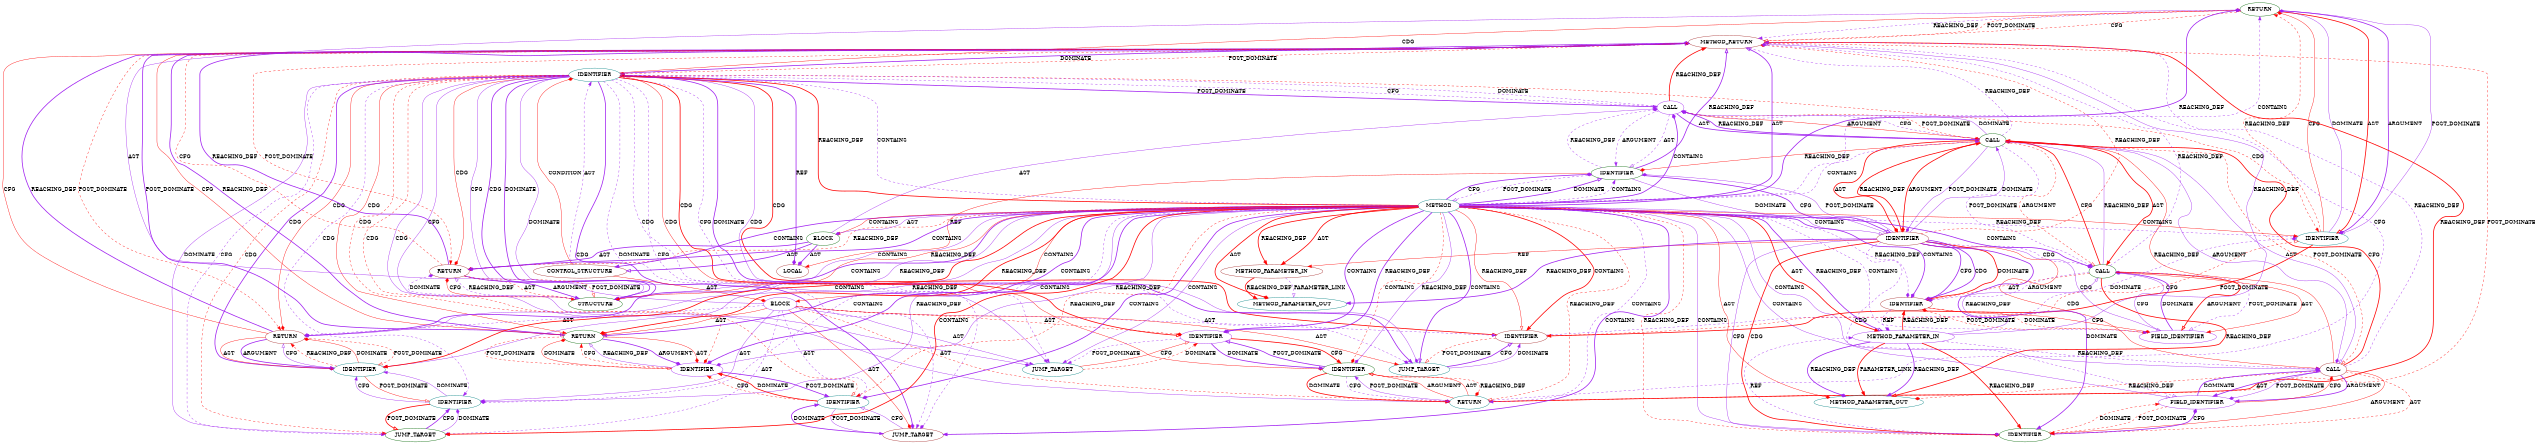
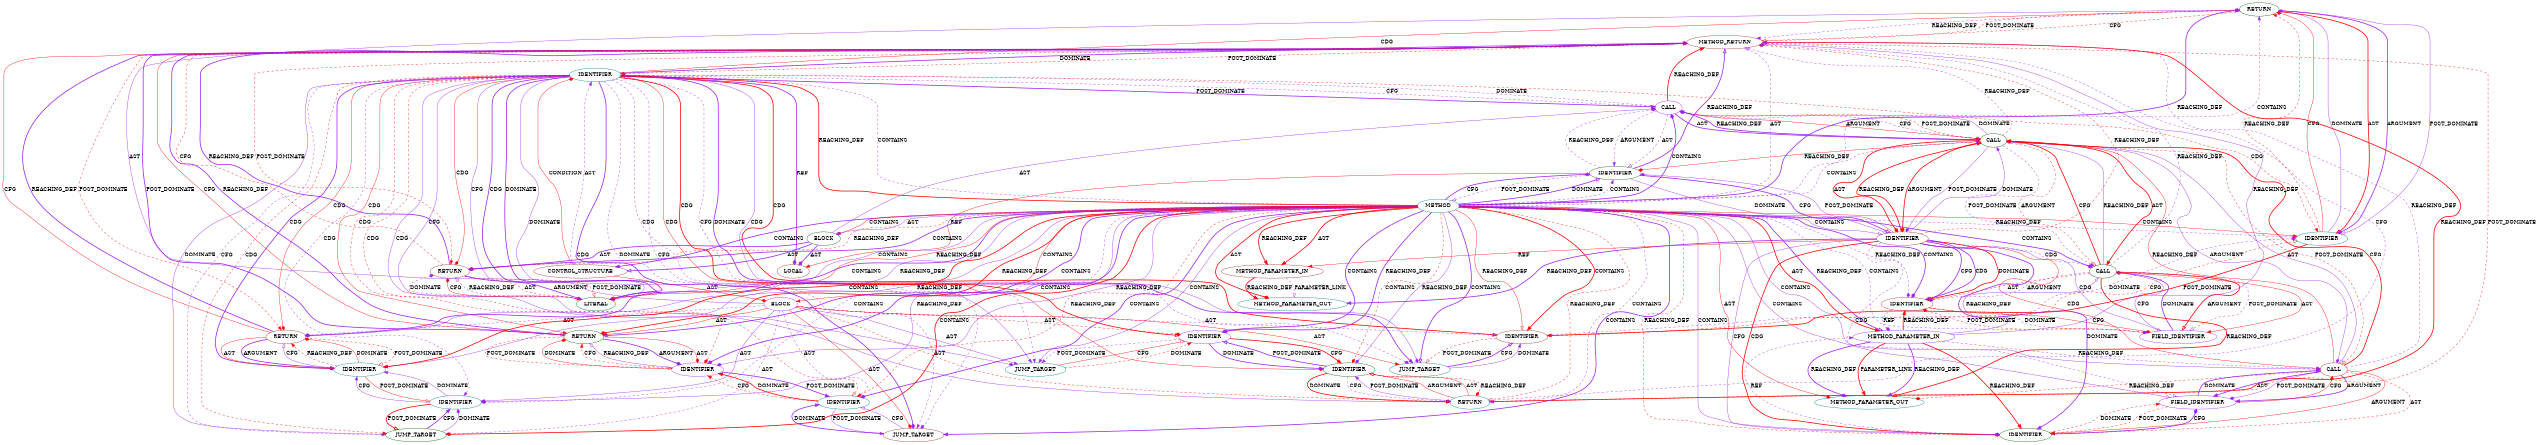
(1731, 192) -> (1730, 192)
(595, 304) -> (596, 304)
